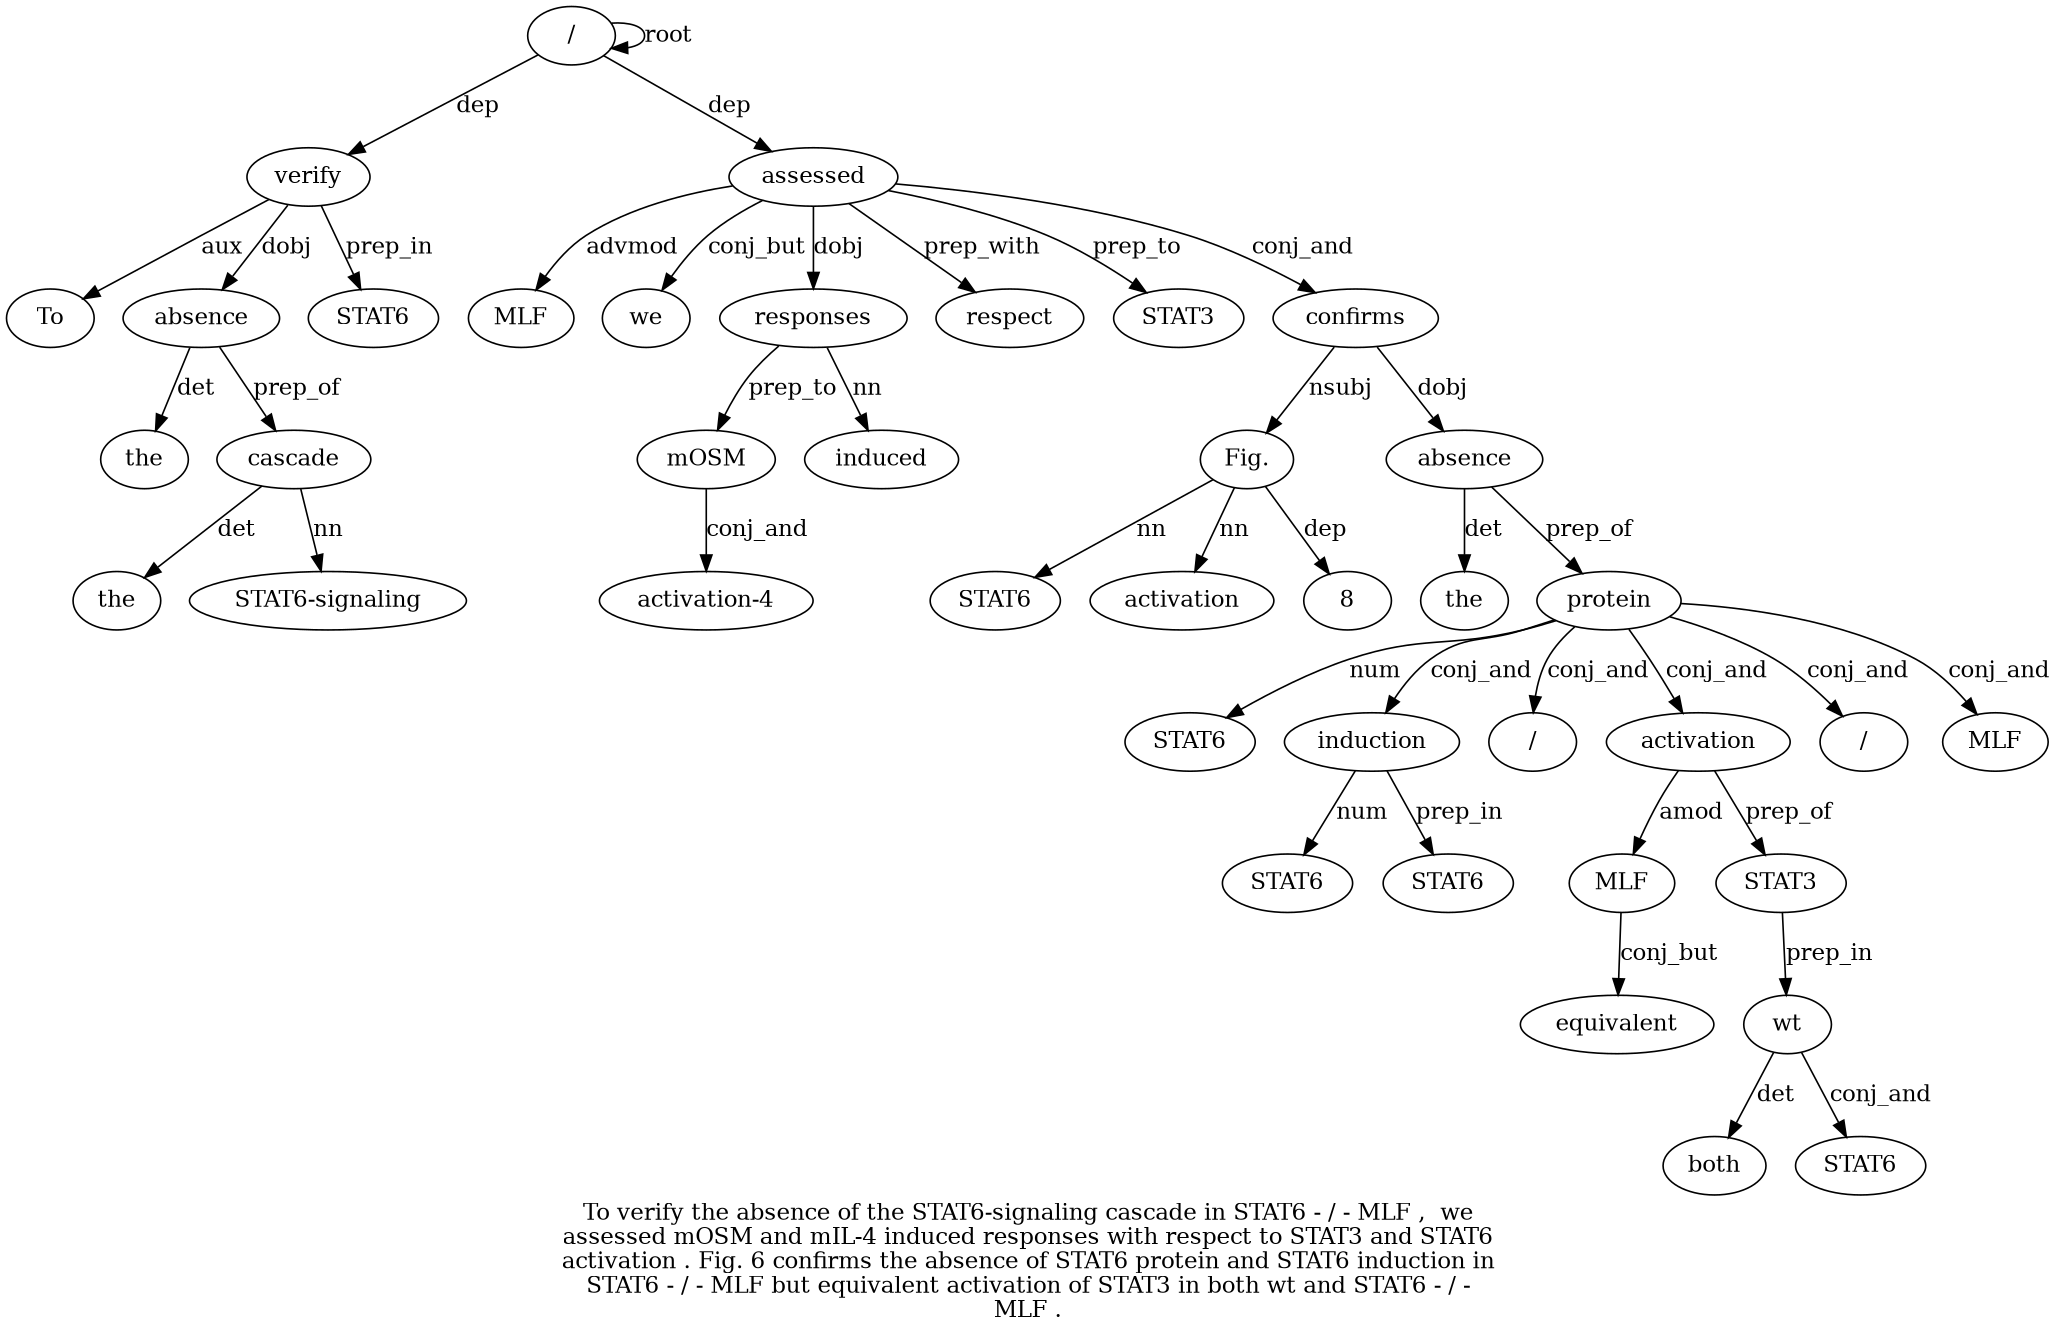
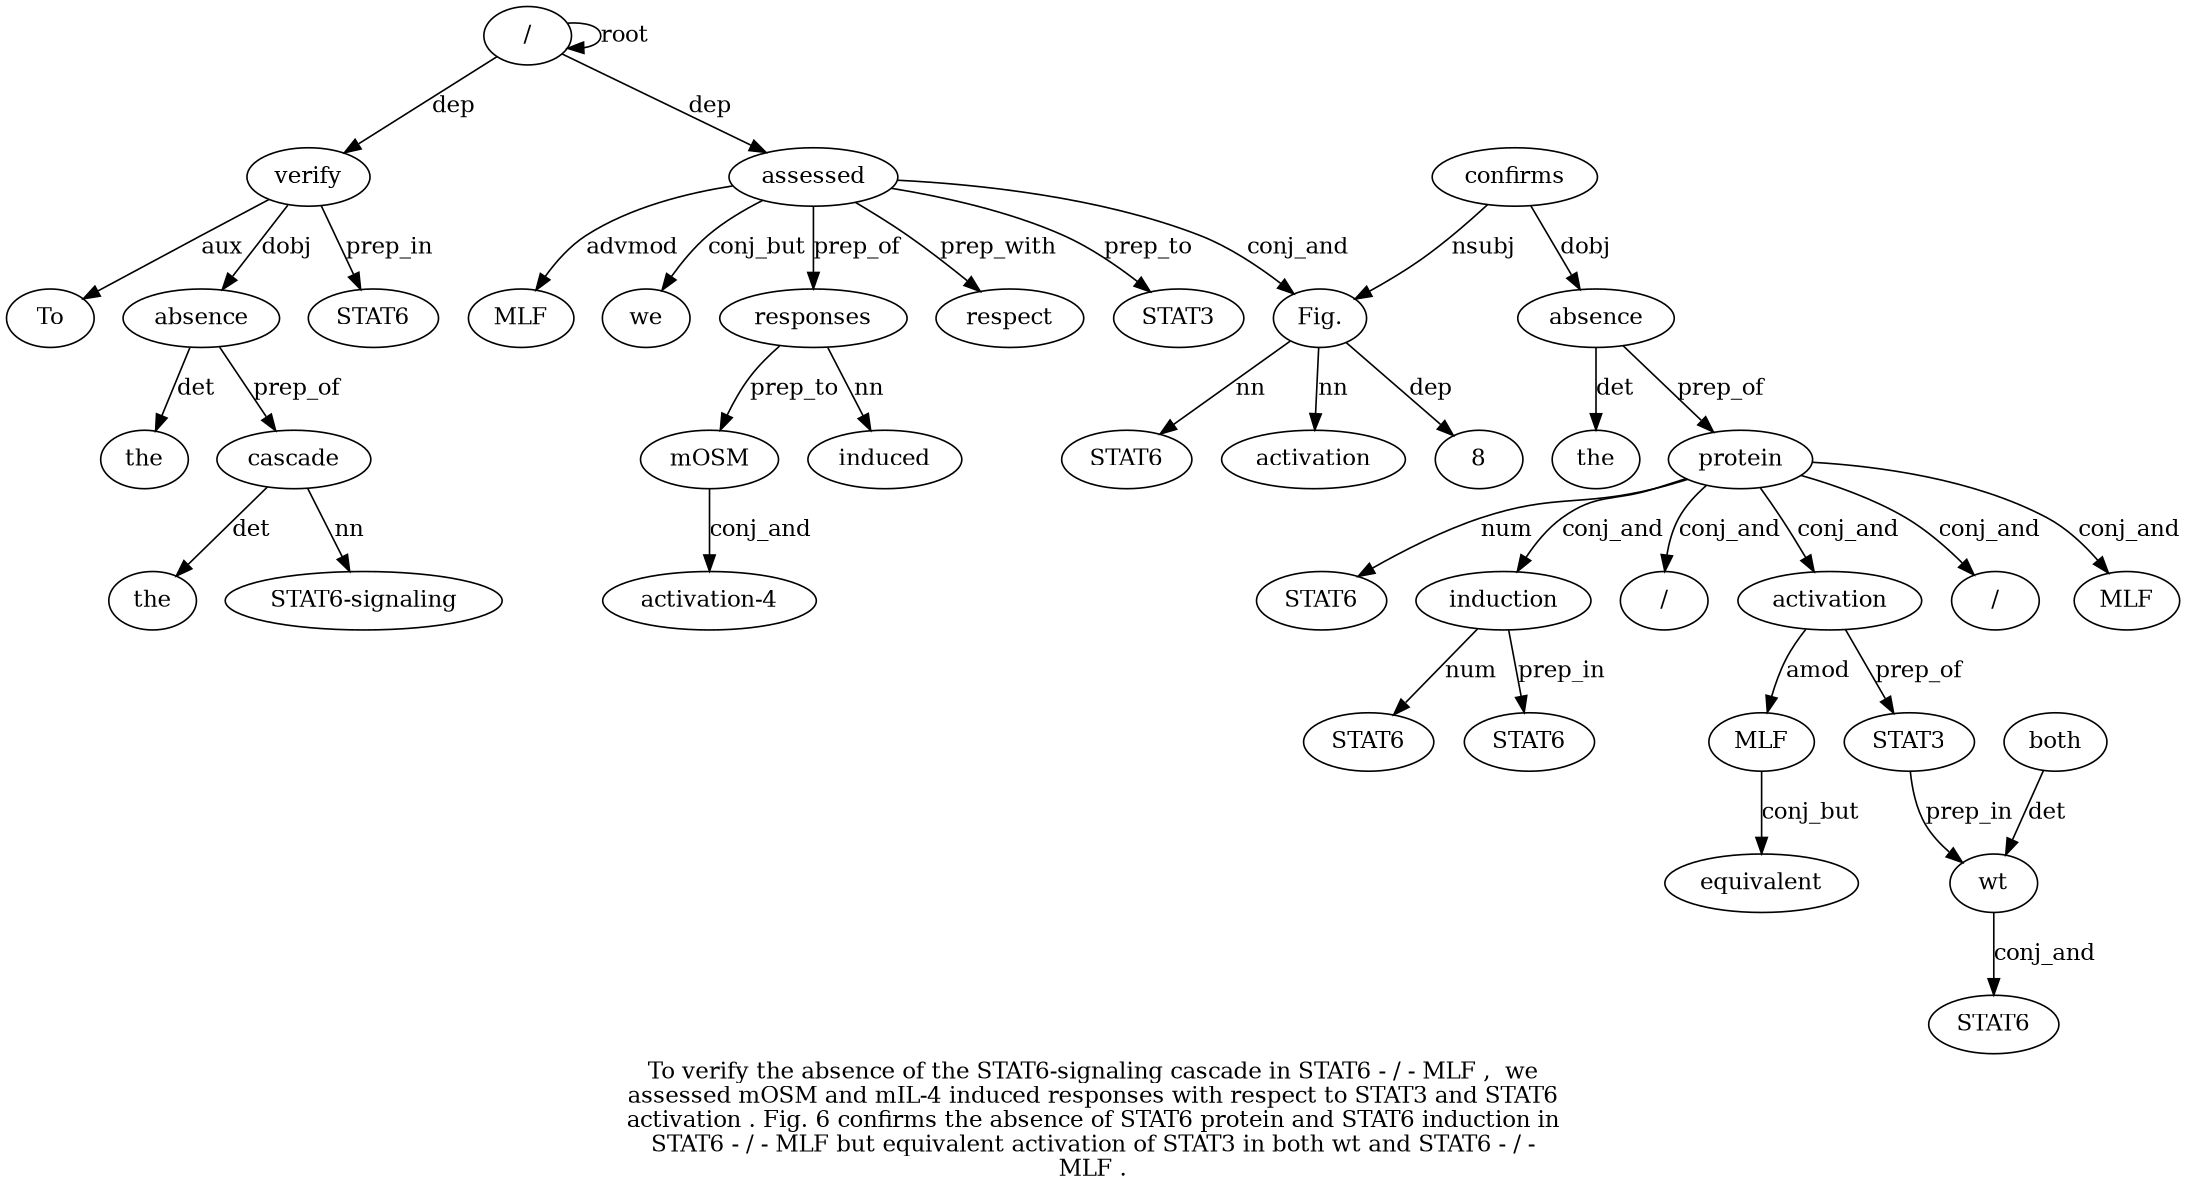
(1104, 214) -> (1097, 206)
(839, 248) -> (857, 248)
(1755, 1088) -> (2028, 805)
